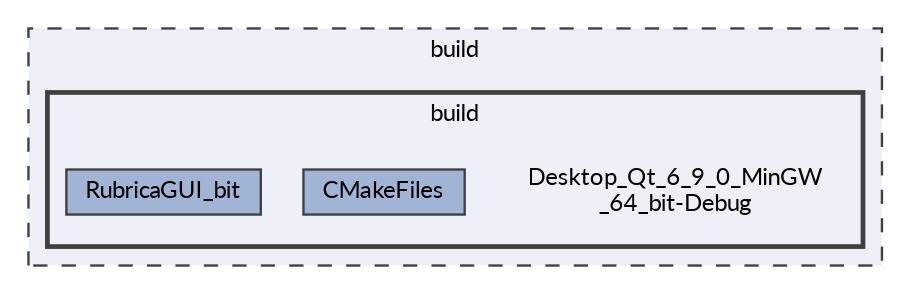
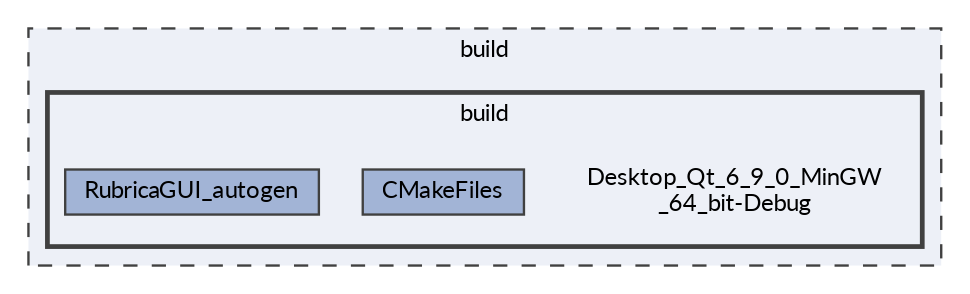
(164, 192) -> (192, 192)
